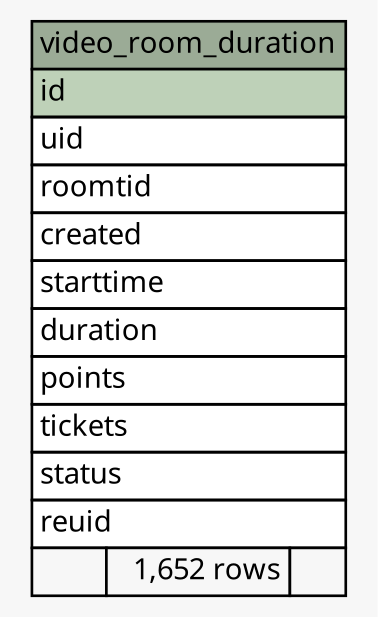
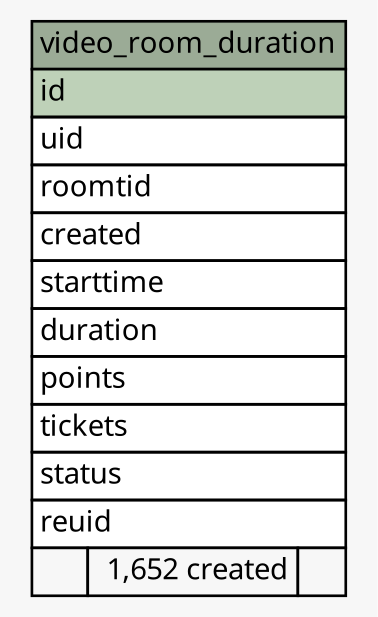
(207, 571) -> (198, 571)
